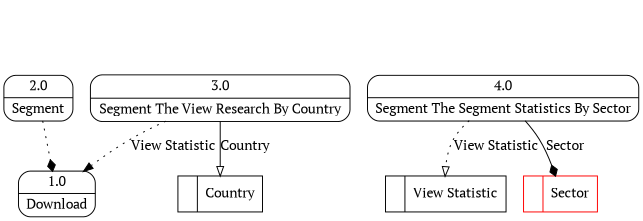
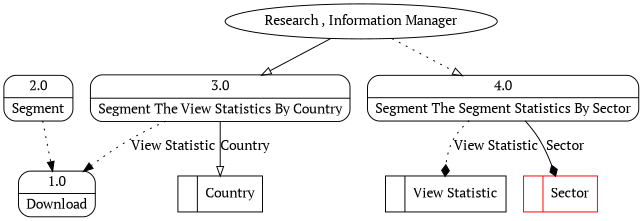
none -> (361, 21)
(220, 109) -> (220, 109)
(453, 140) -> (453, 140)
(47, 141) -> (47, 141)
